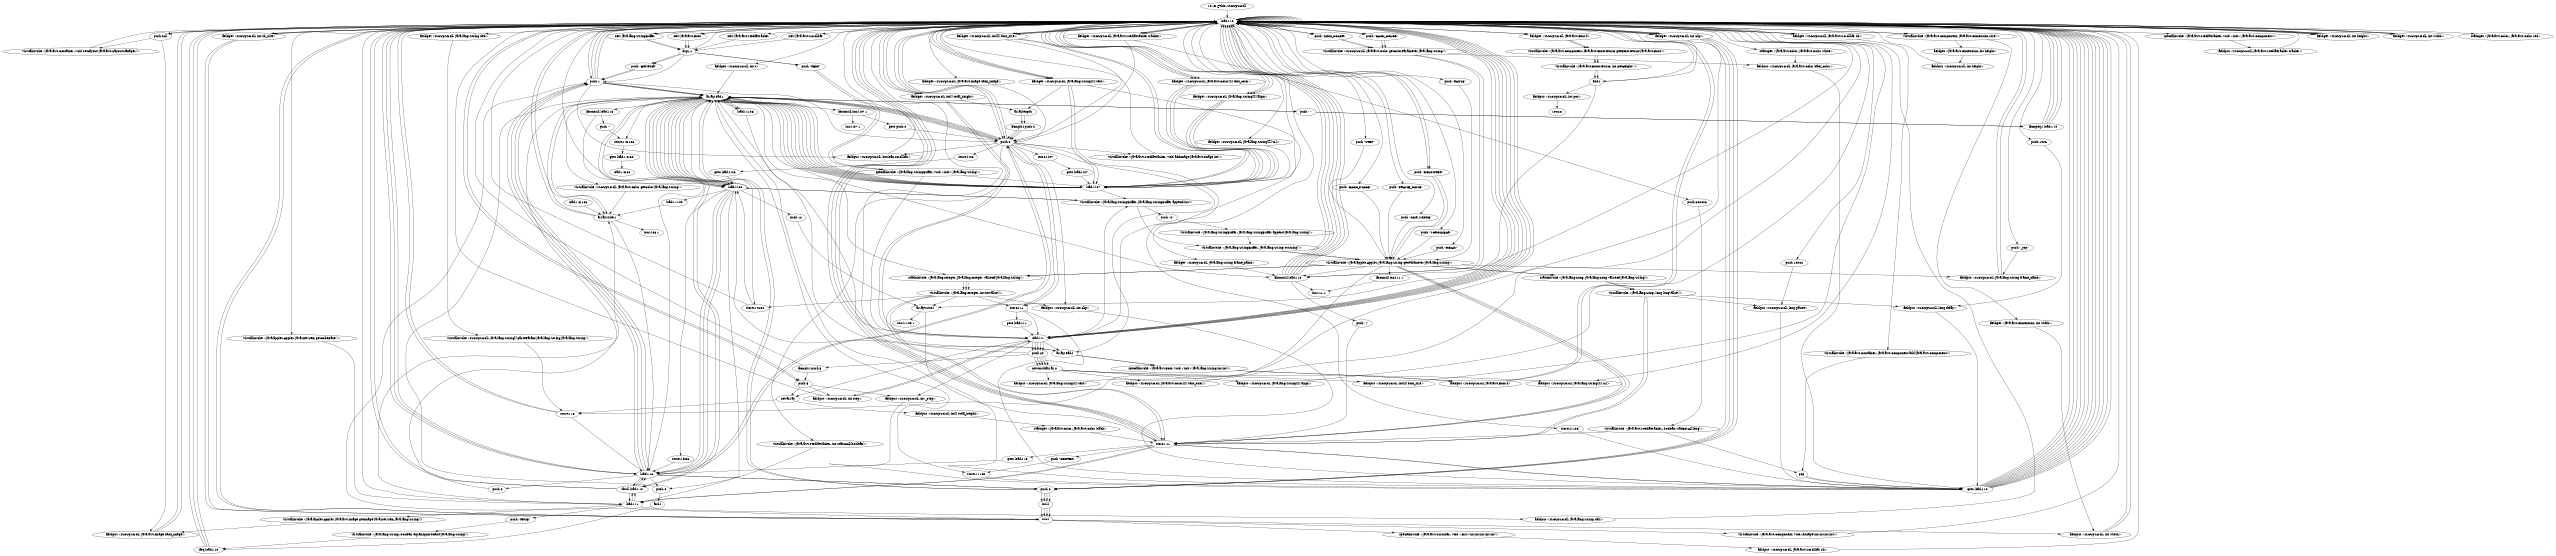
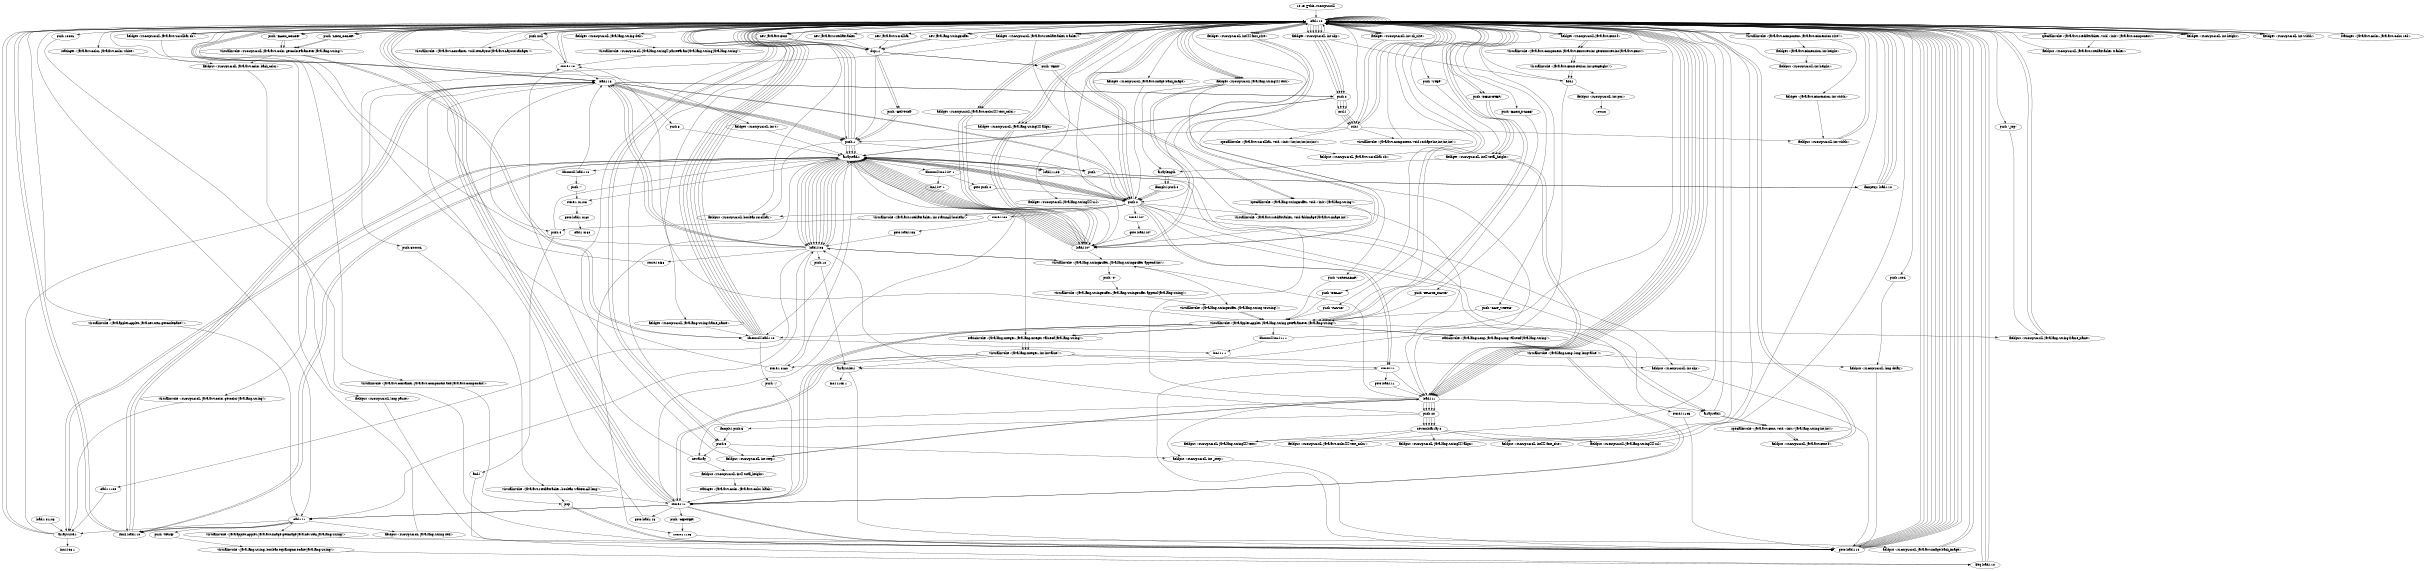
(1764, 34) -> (1903, 42)
(165, 287) -> (555, 49)
(1713, 301) -> none
